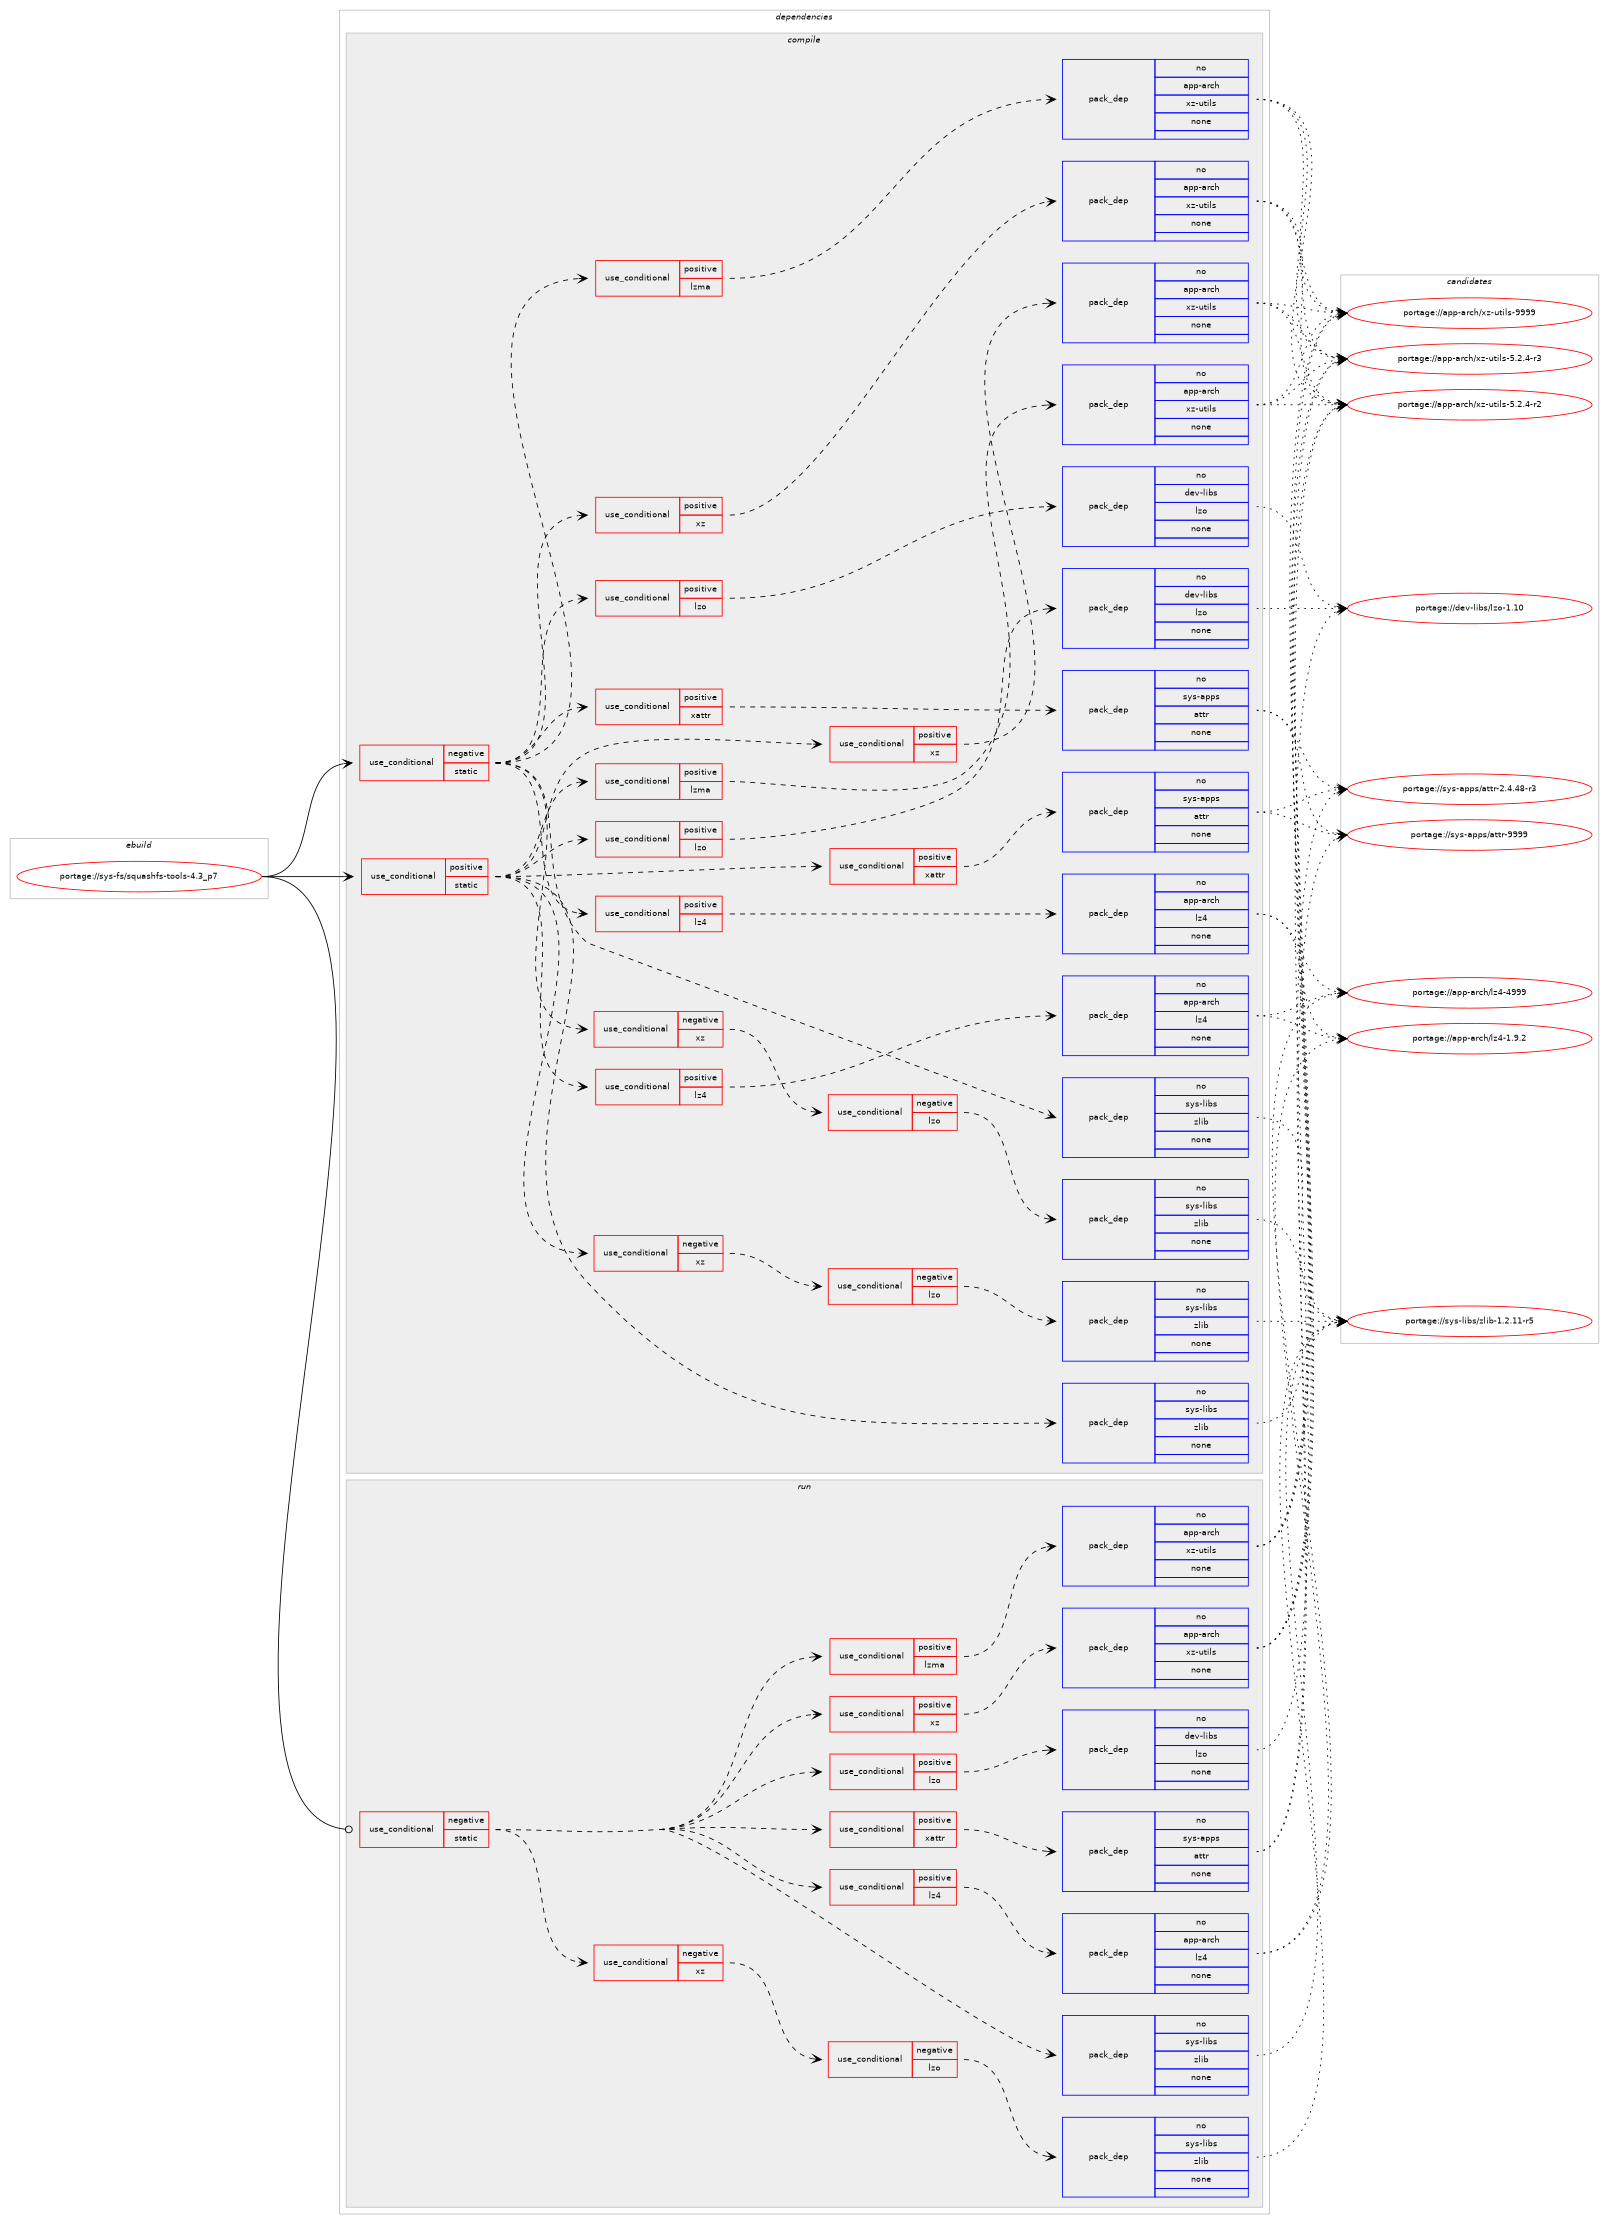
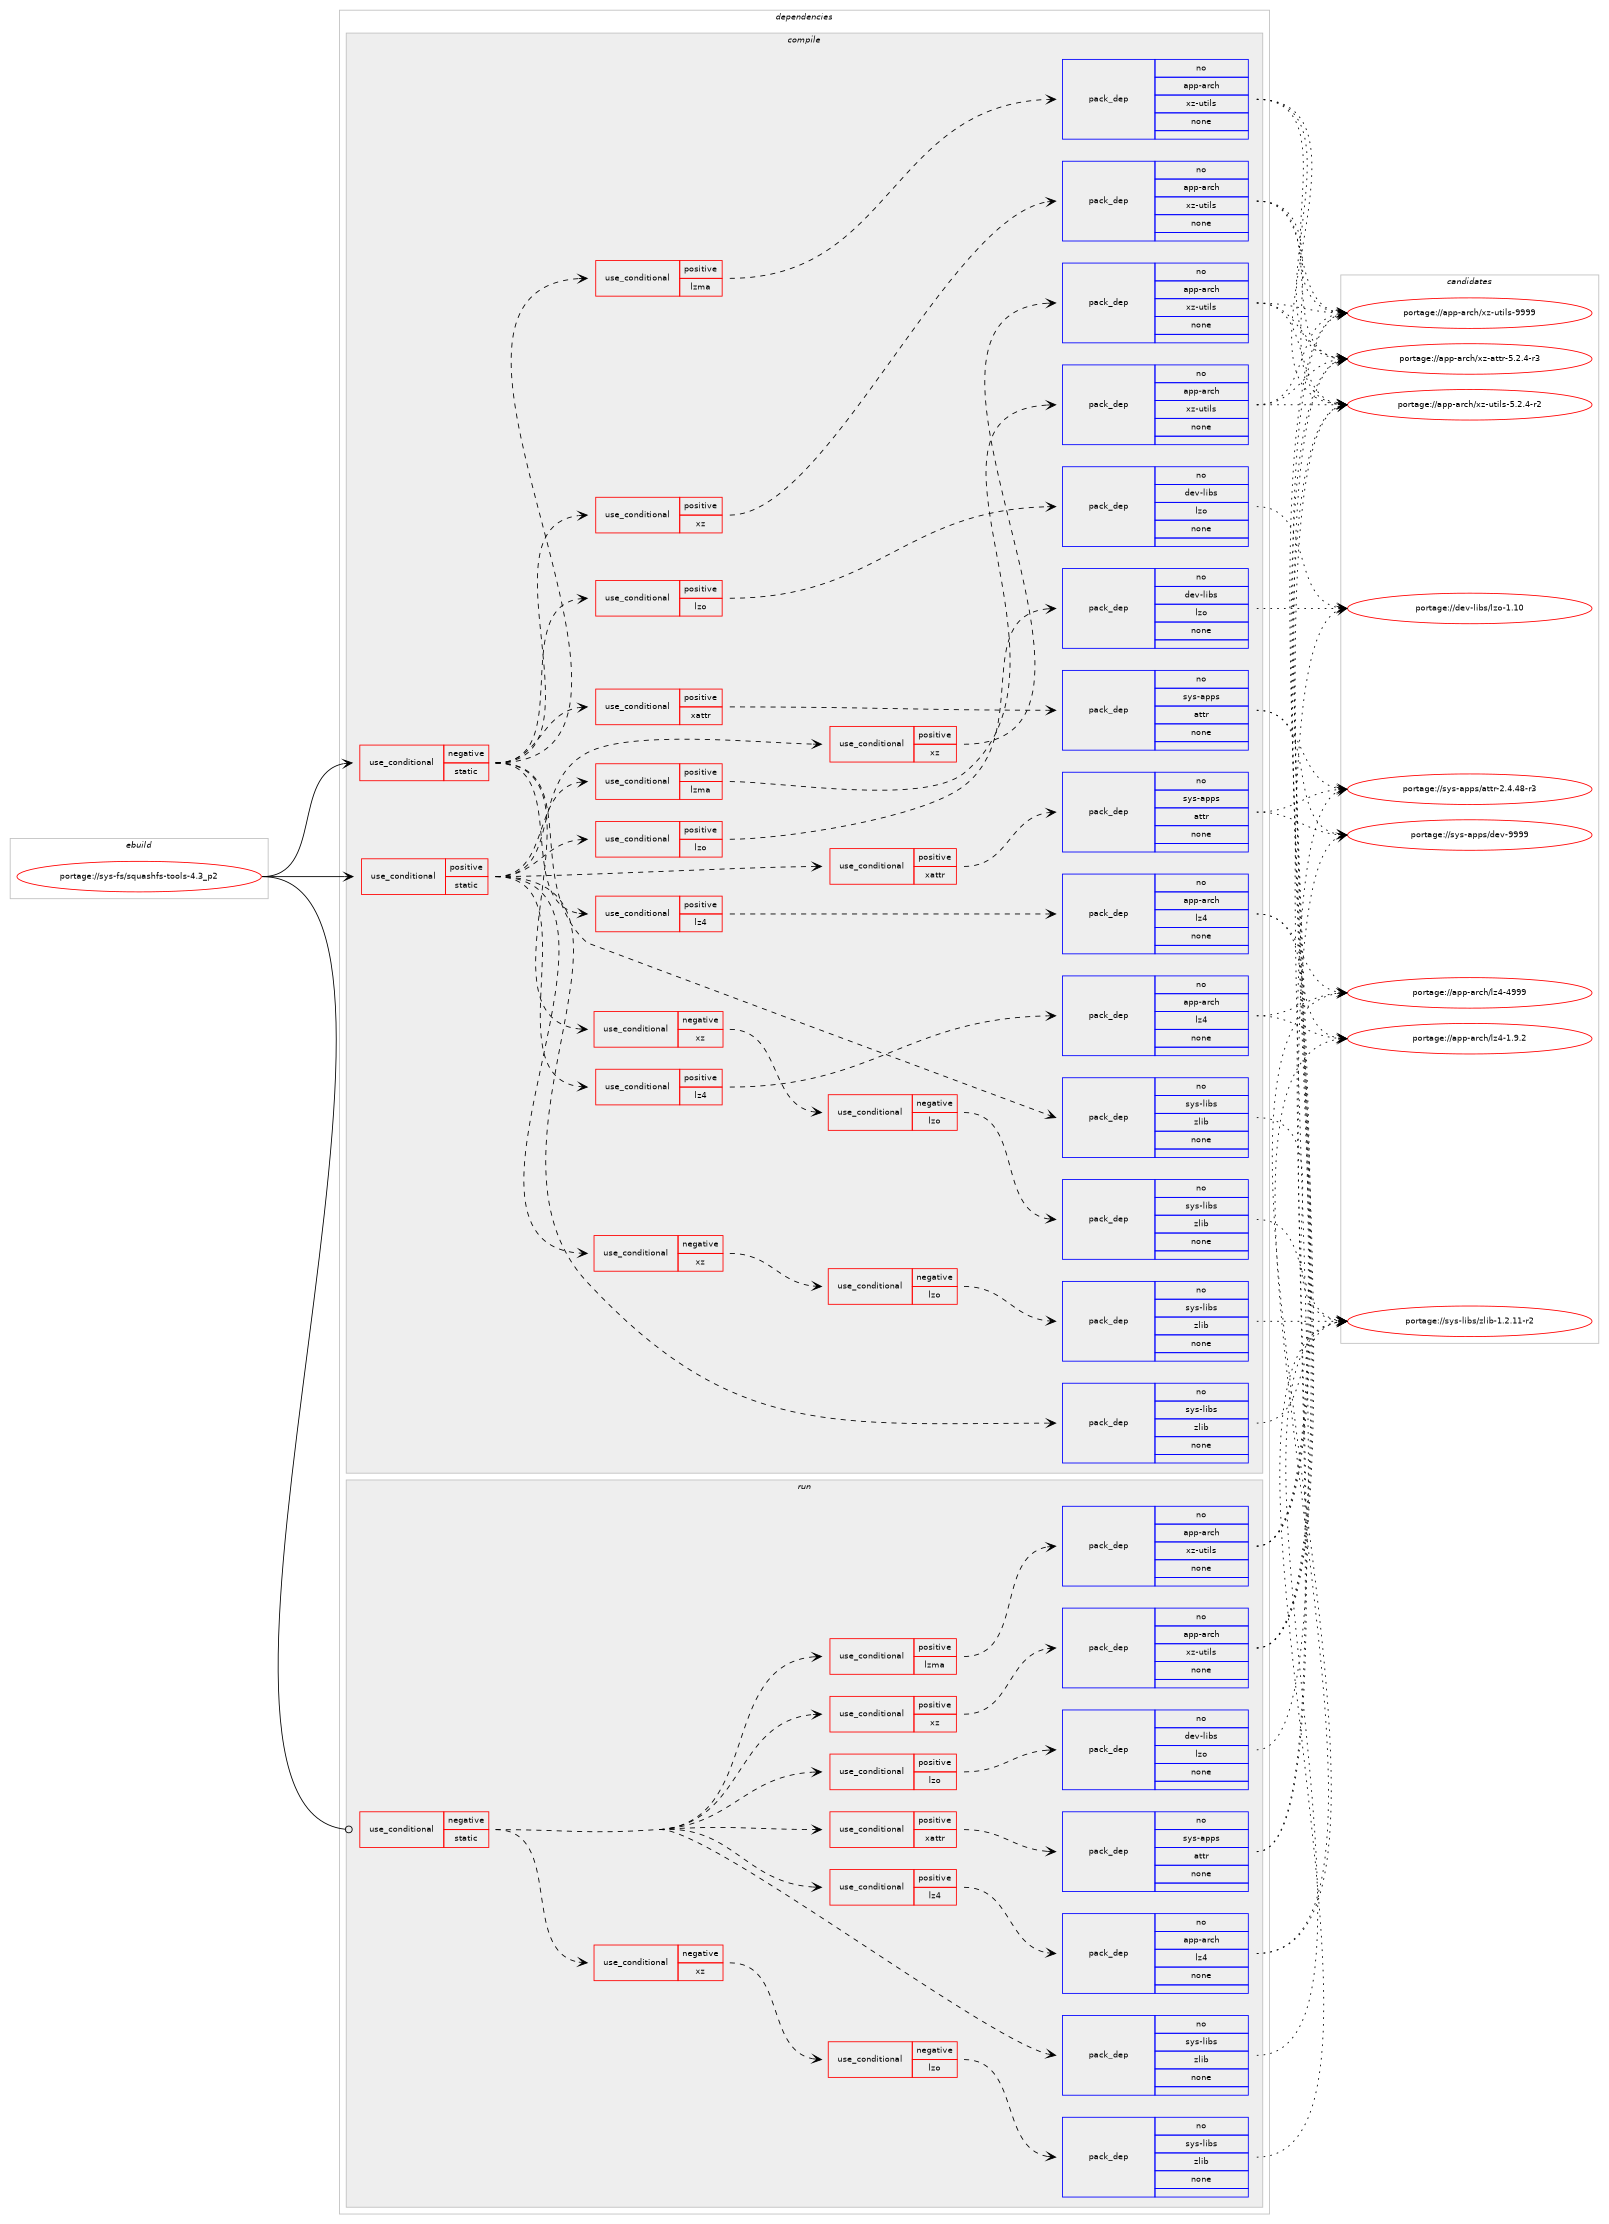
(1470, 359) -> (1470, 359)
(1470, 835) -> (1470, 835)
(139, 877) -> (139, 877)
(1470, 1321) -> (1470, 1321)
